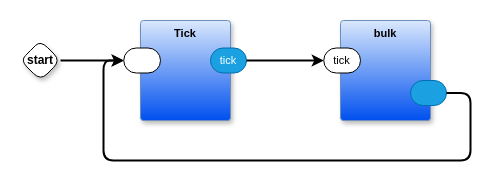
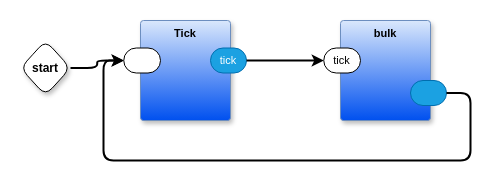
(41, 61) -> (46, 68)
